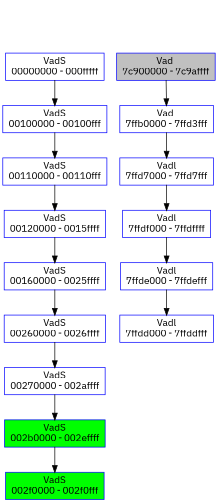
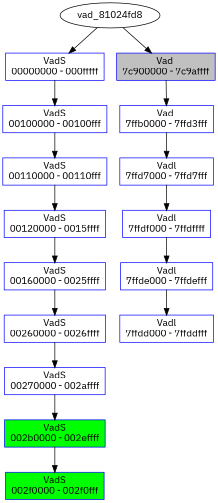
none -> (110, 15)
